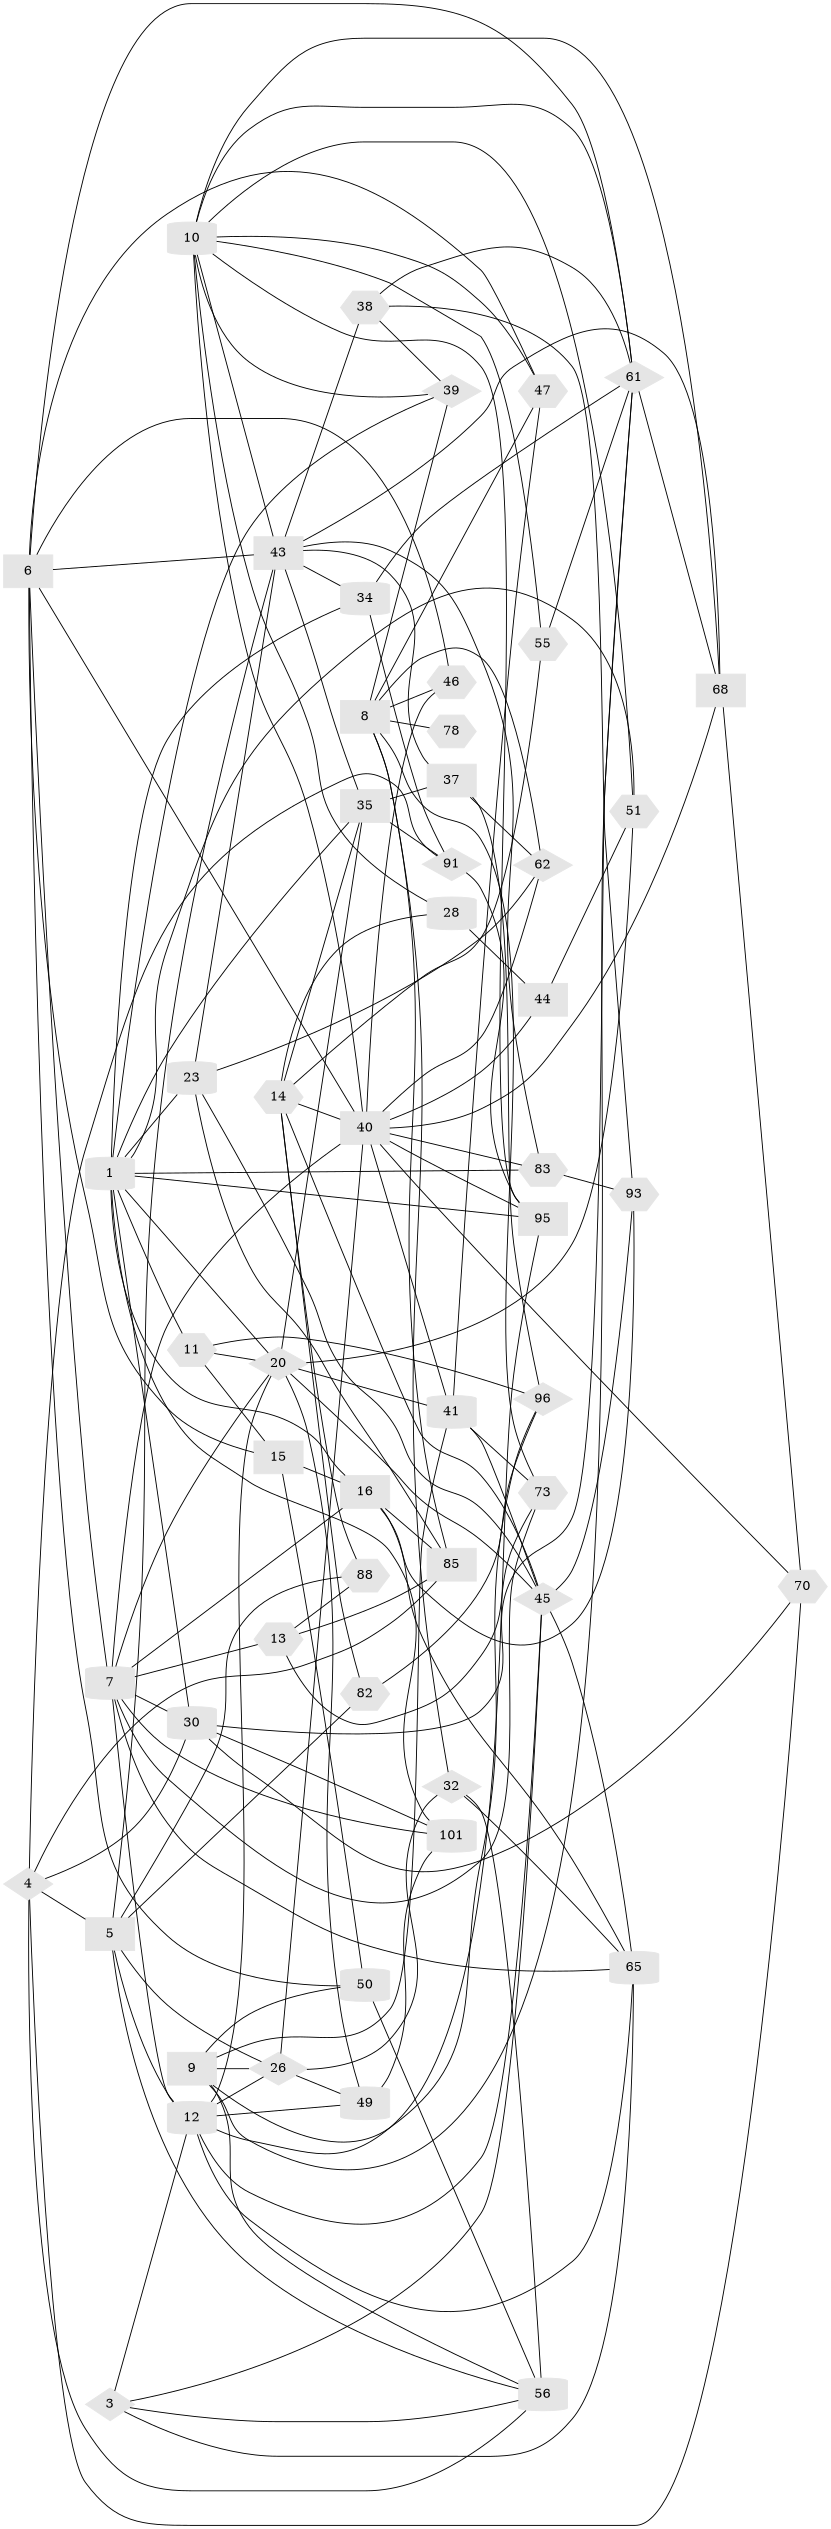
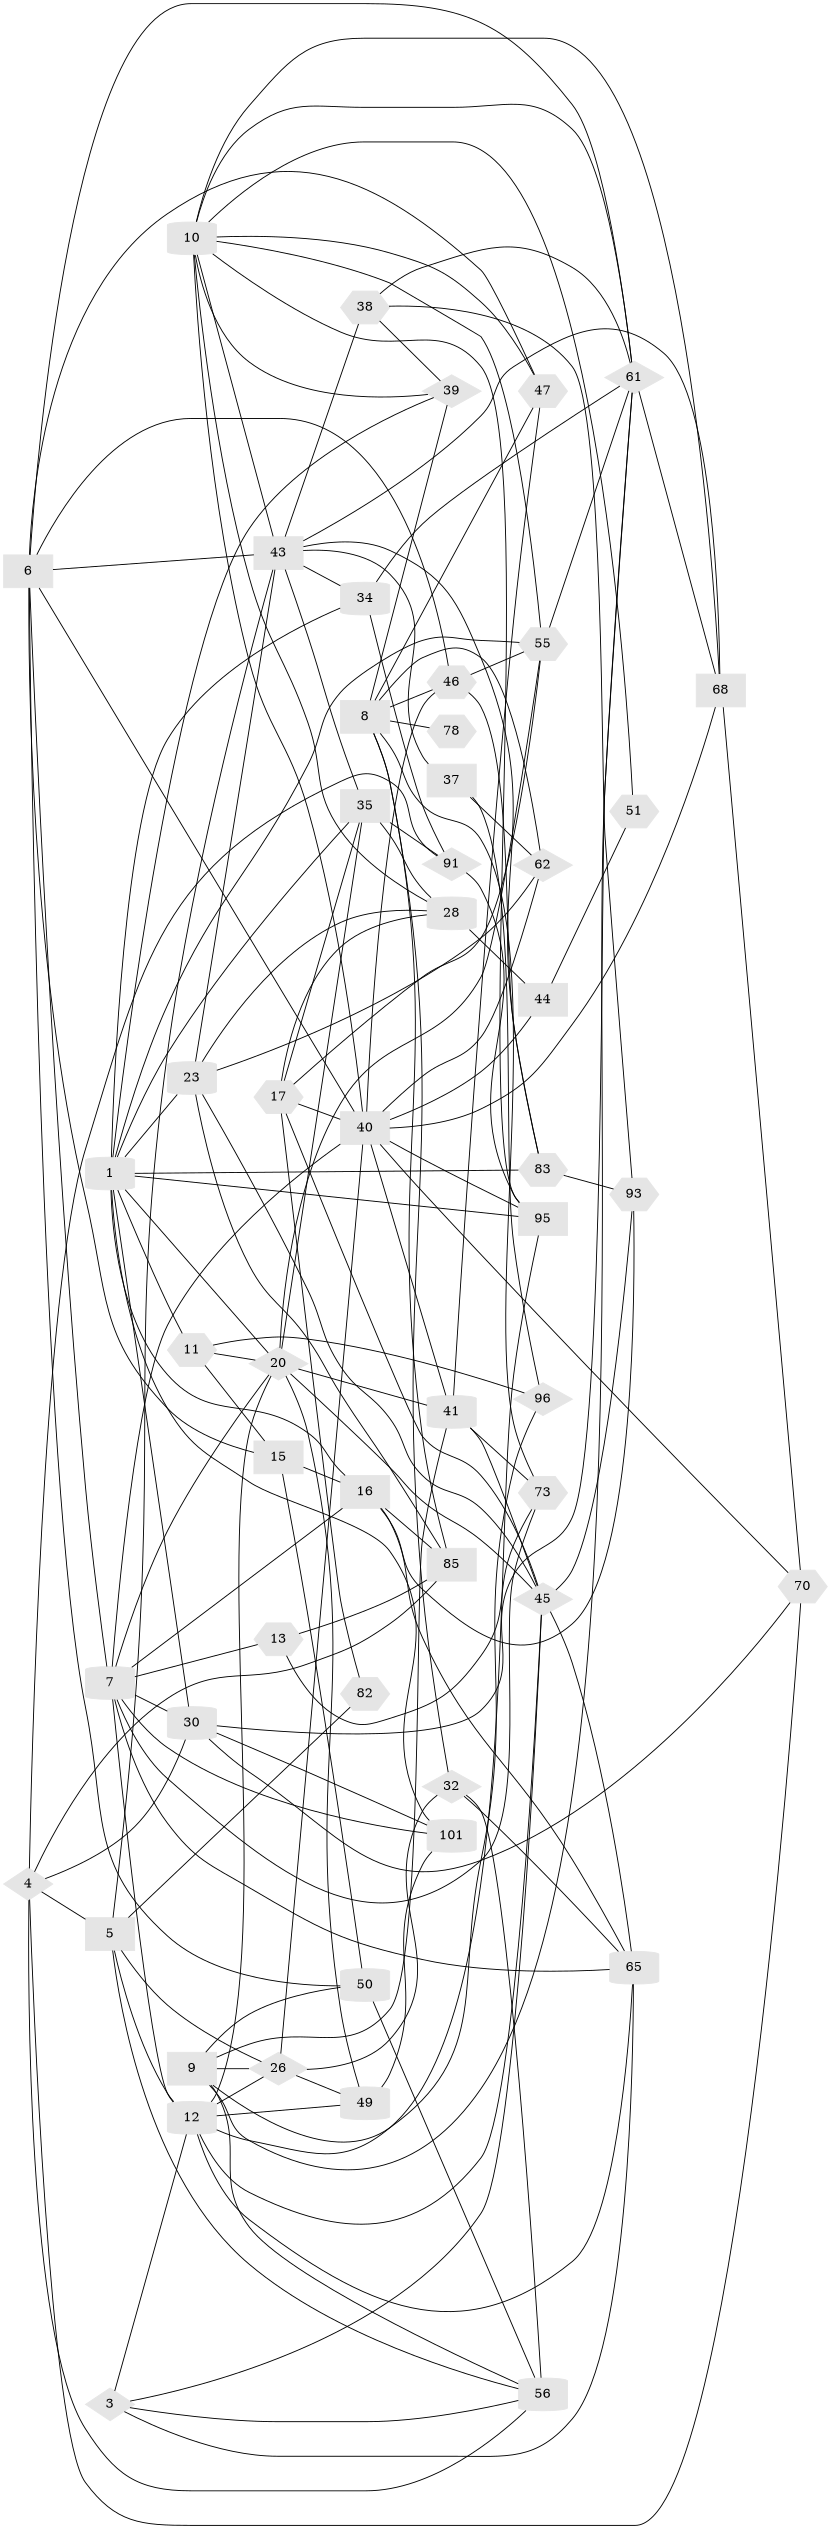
none -> (497, 663)
(284, 715) -> (267, 836)
(409, 793) -> (411, 873)
none -> (294, 952)
(279, 1097) -> (279, 1097)
(456, 1149) -> (508, 921)
(588, 1205) -> (440, 1023)
(489, 1575) -> none
(365, 1576) -> none
